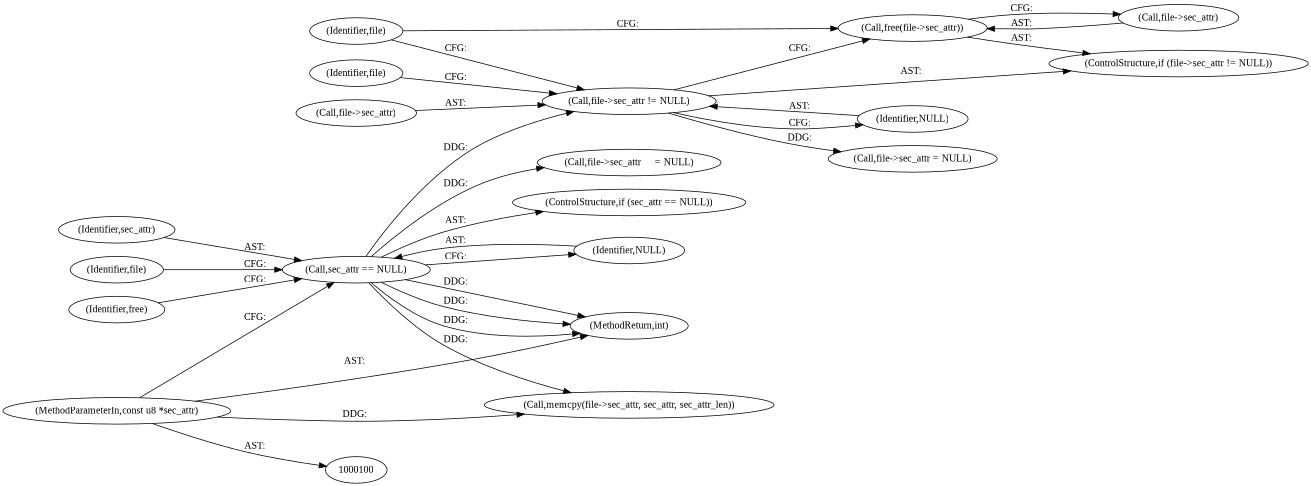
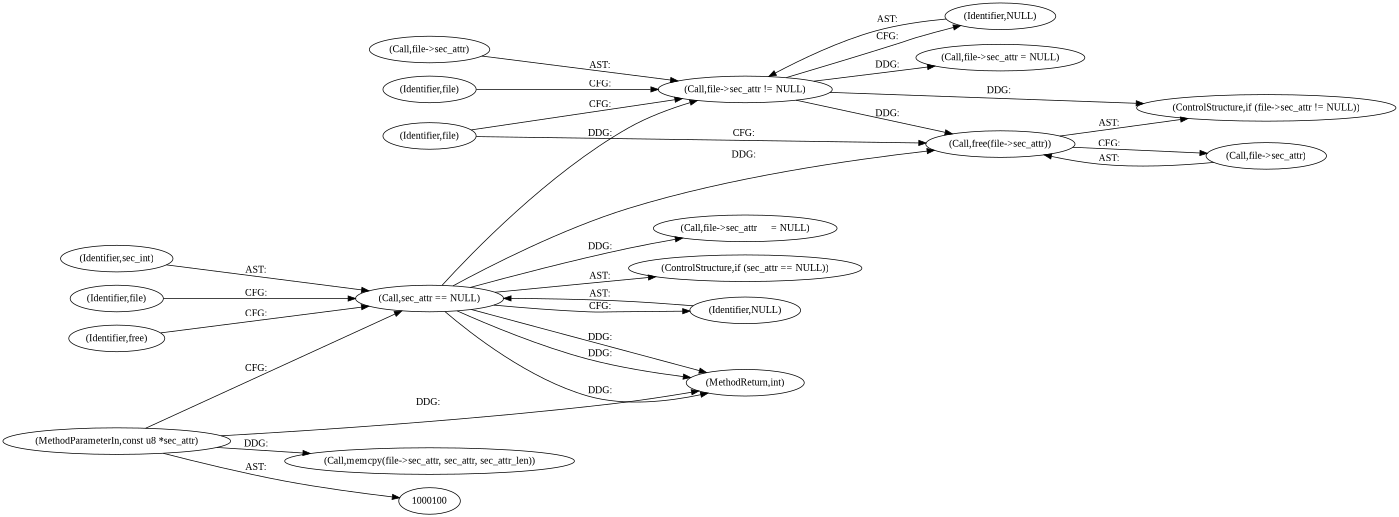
(801, 48) -> (889, 113)
(913, 71) -> (1000, 91)
(117, 230) -> (117, 259)
(457, 352) -> (683, 194)
(356, 361) -> (430, 402)
